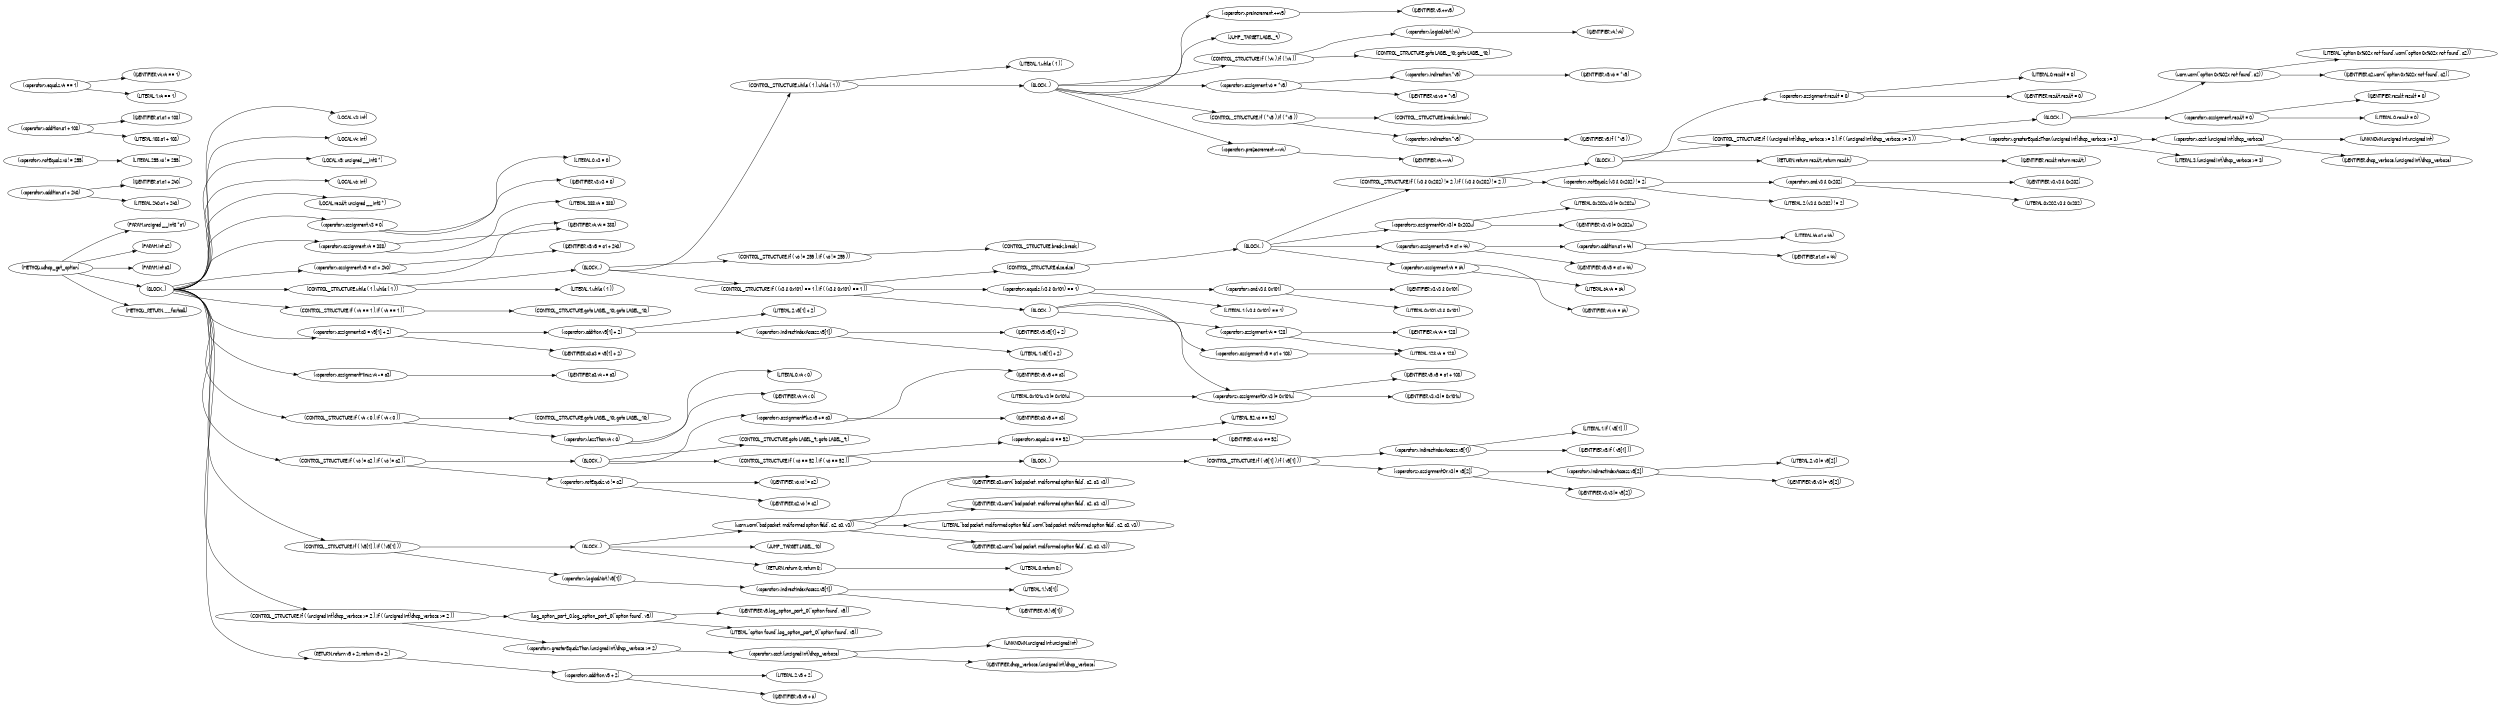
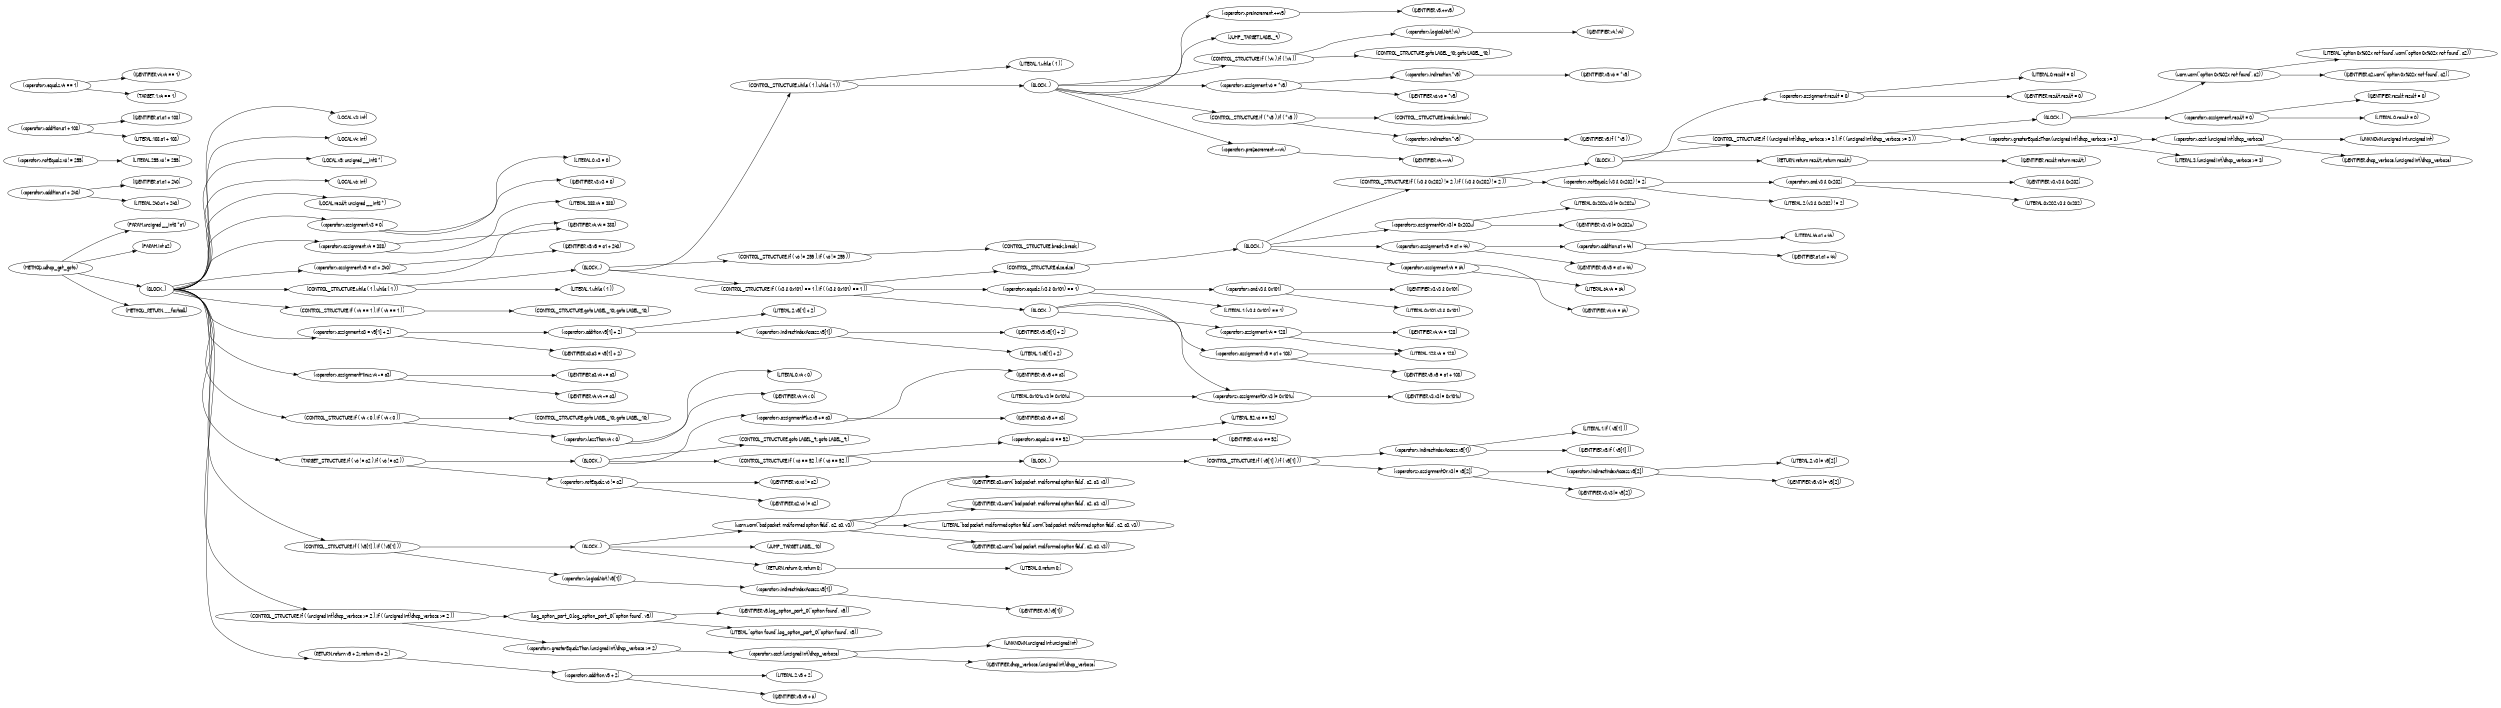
(157, 97) -> (157, 97)
(51, 268) -> (51, 268)
(157, 268) -> none
(1342, 385) -> (1342, 366)
none -> (592, 397)
(352, 461) -> (352, 461)
(1041, 590) -> none
